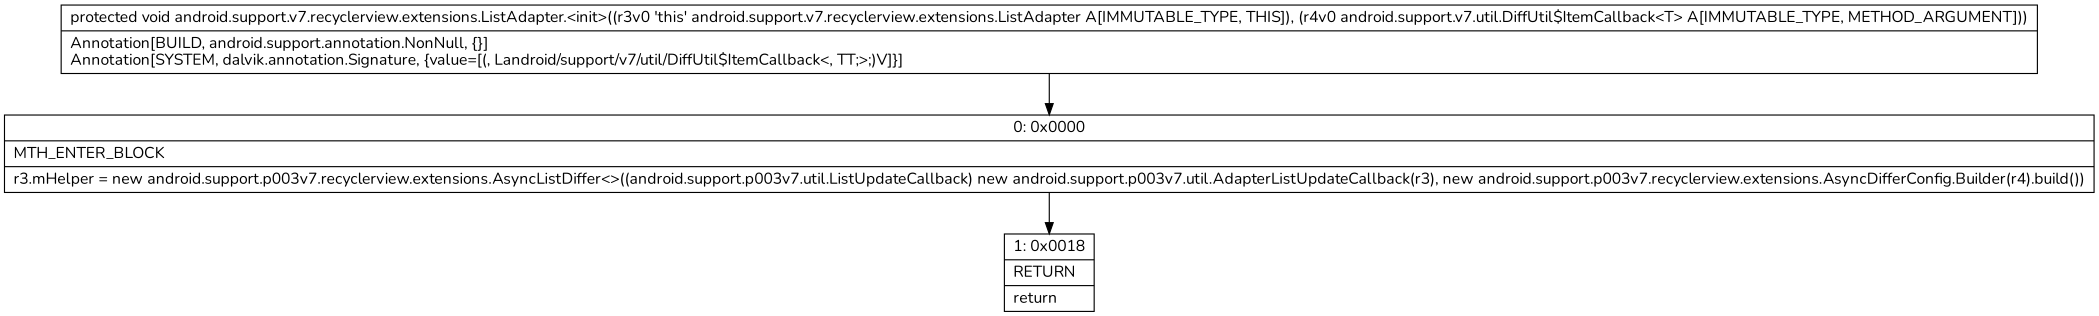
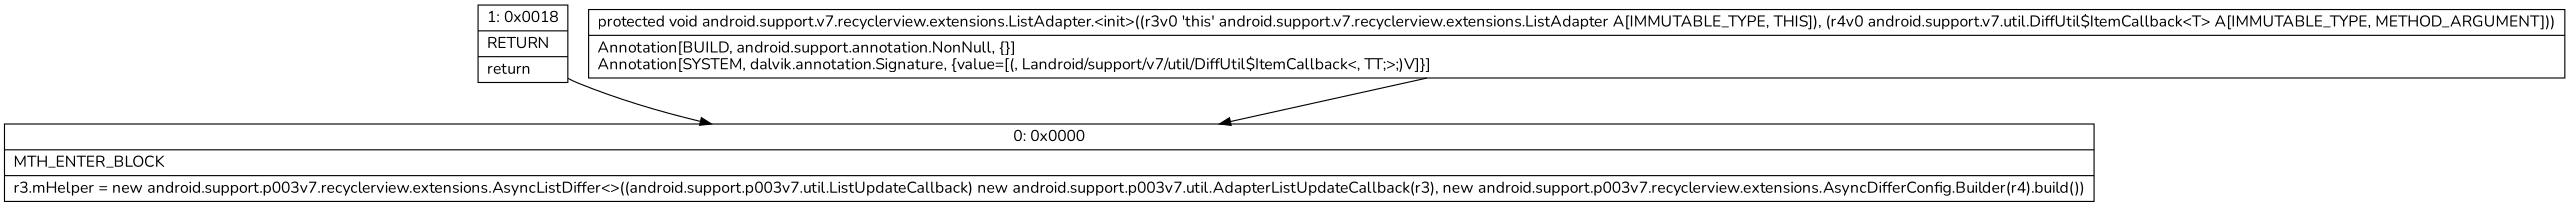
(1049, 208) -> (633, 103)
